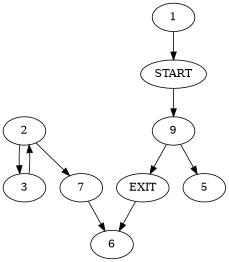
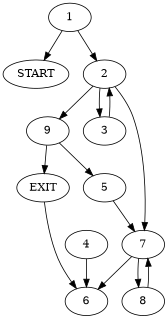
none -> (85, 42)
(174, 99) -> (79, 100)
none -> (122, 213)
none -> (86, 245)
none -> (143, 301)
